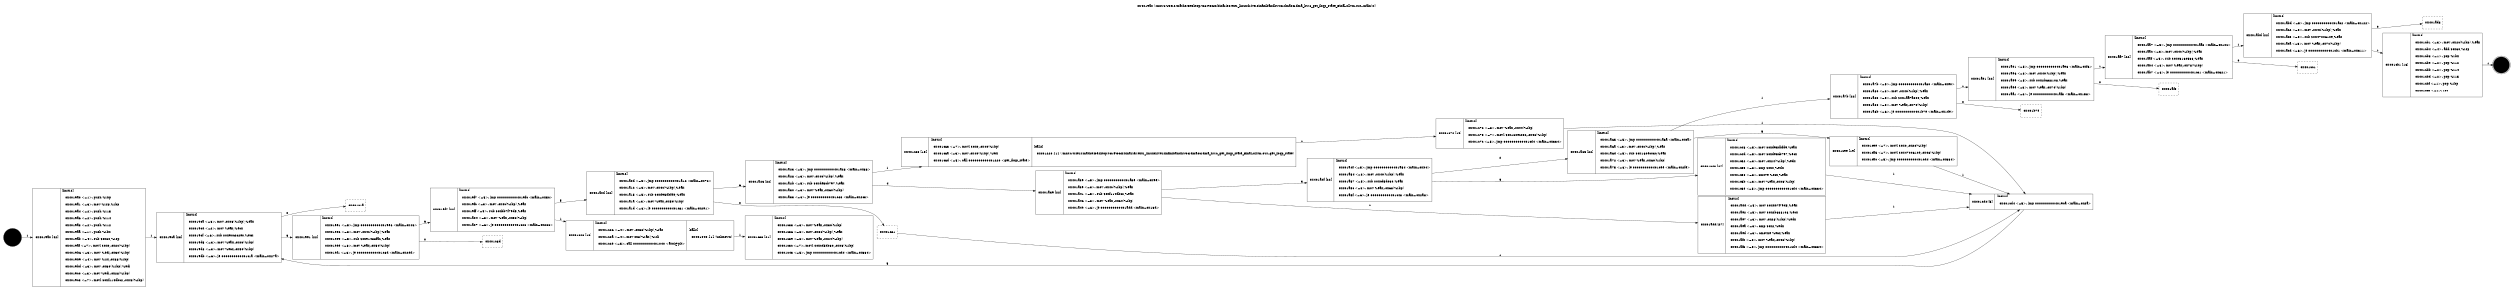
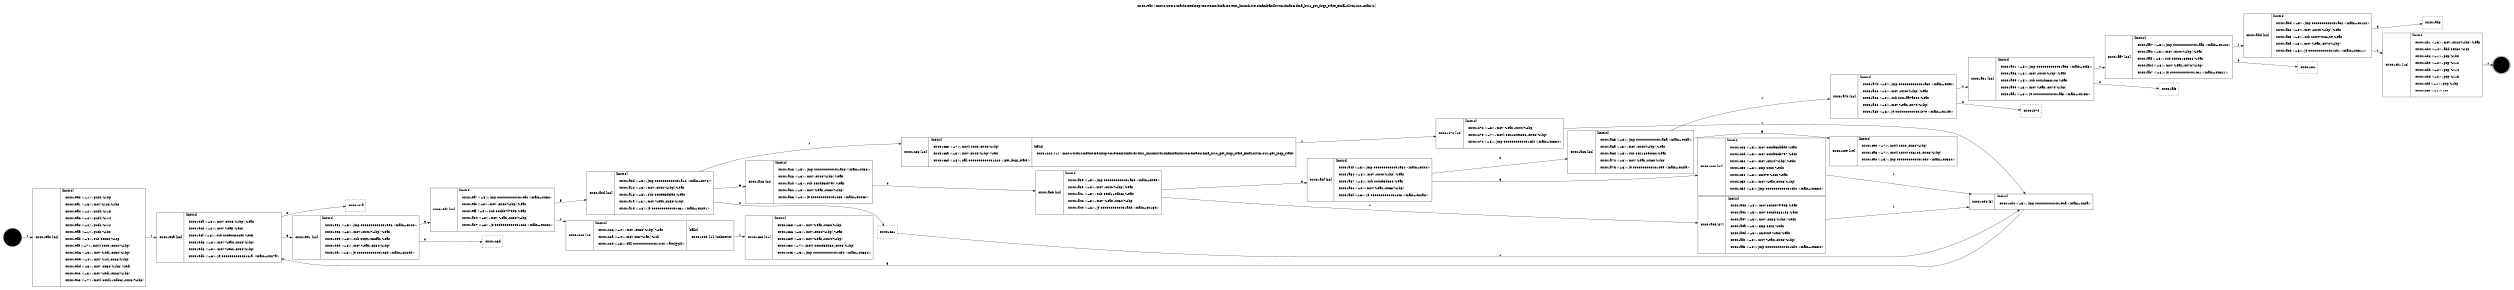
(896, 170) -> (798, 150)
(1971, 180) -> none
